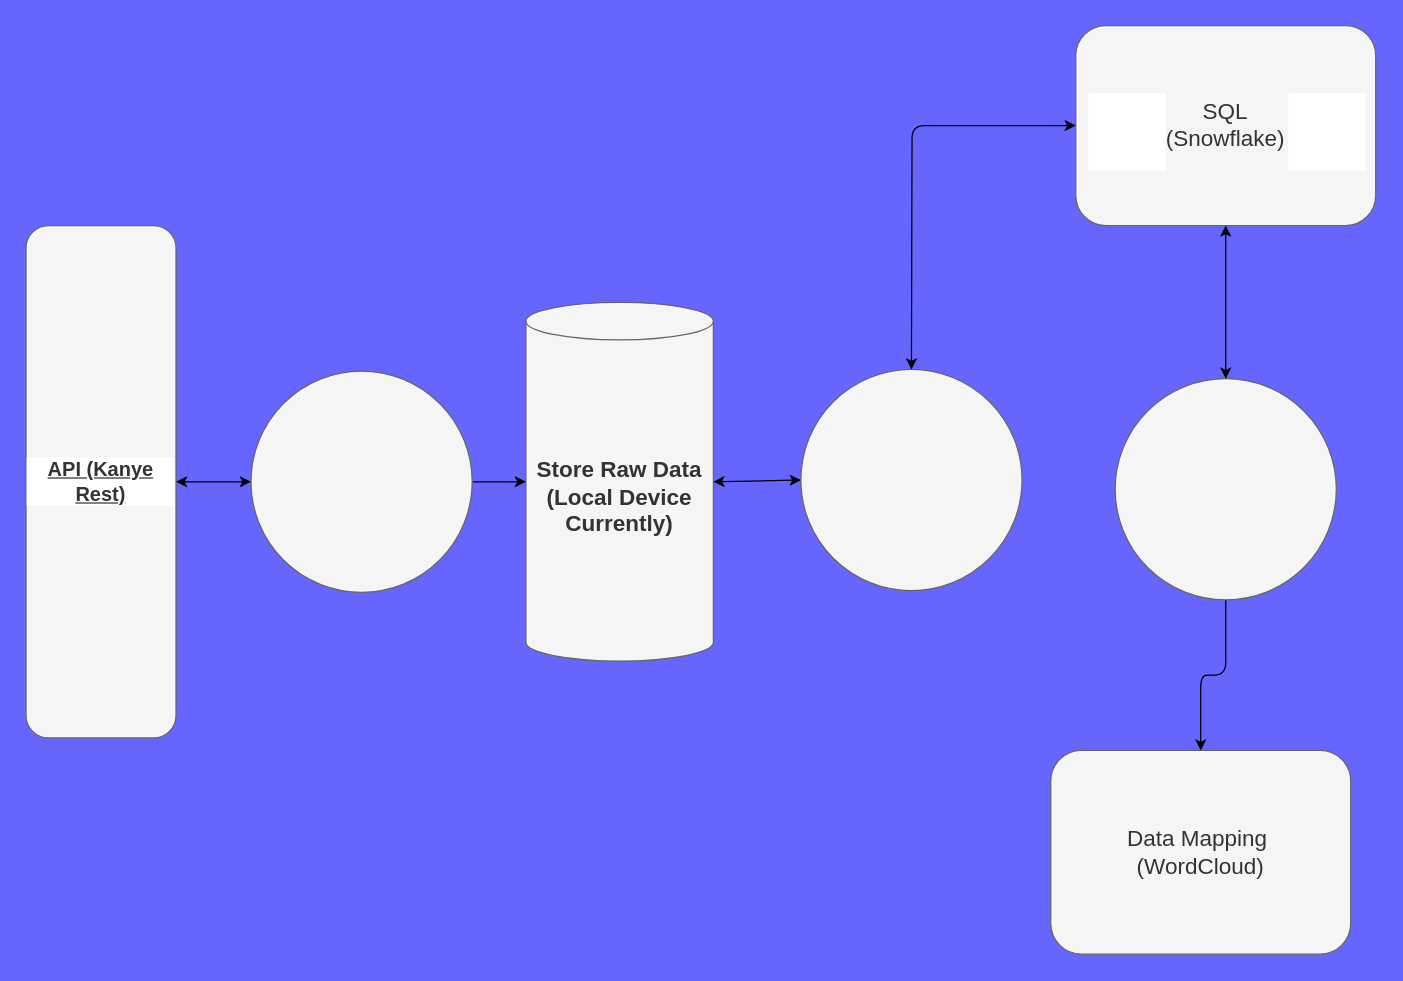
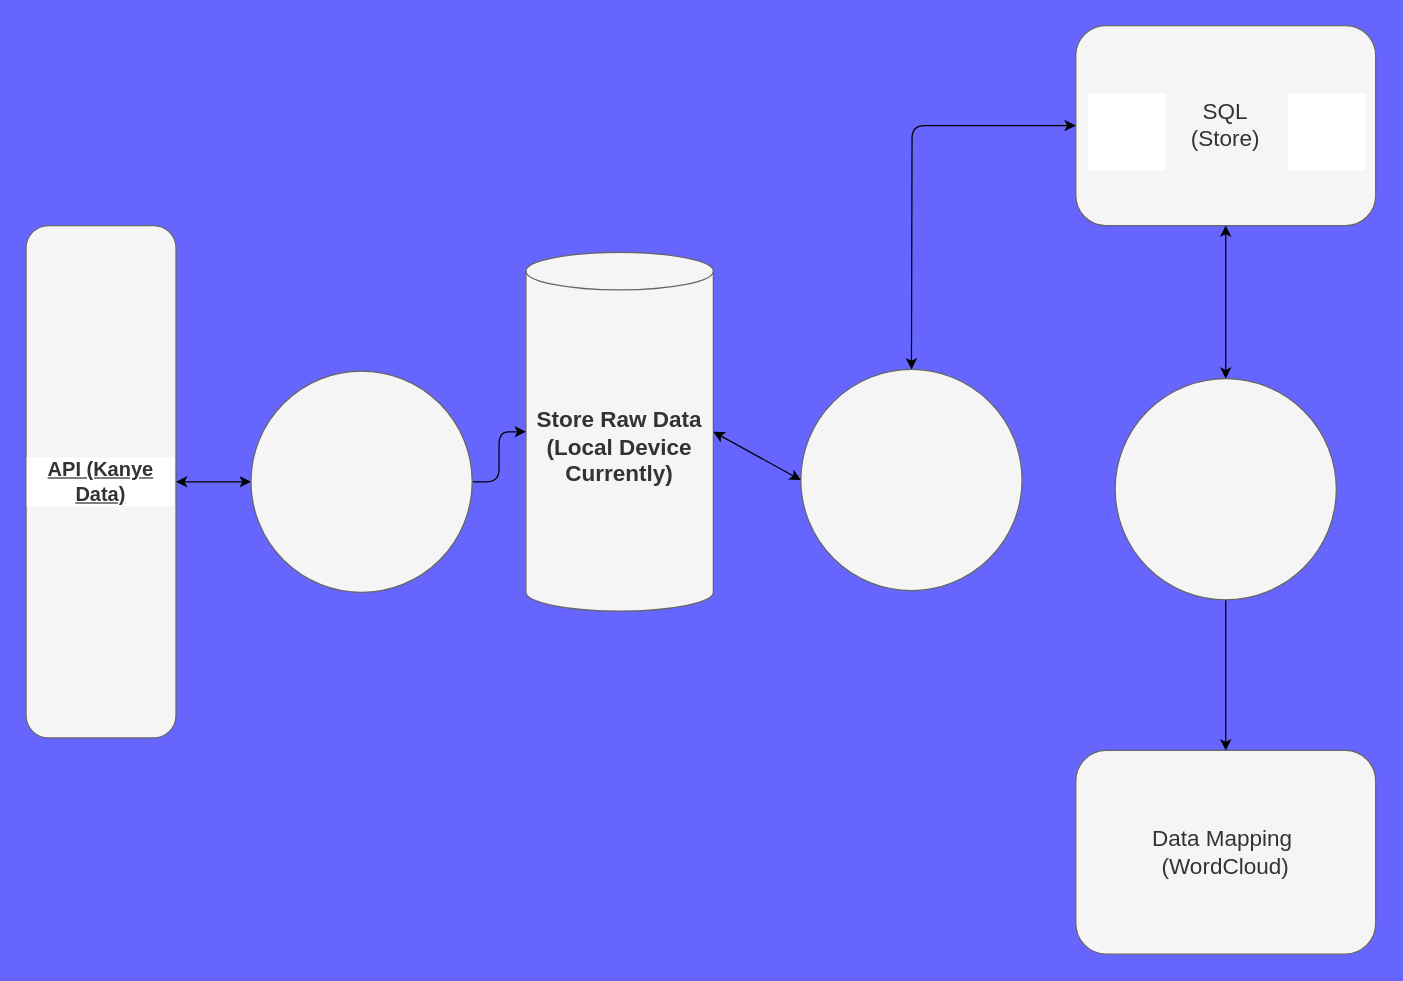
(1226, 126) -> (1226, 126)
(101, 482) -> (101, 482)
(619, 482) -> (619, 432)
(1201, 853) -> (1226, 853)
